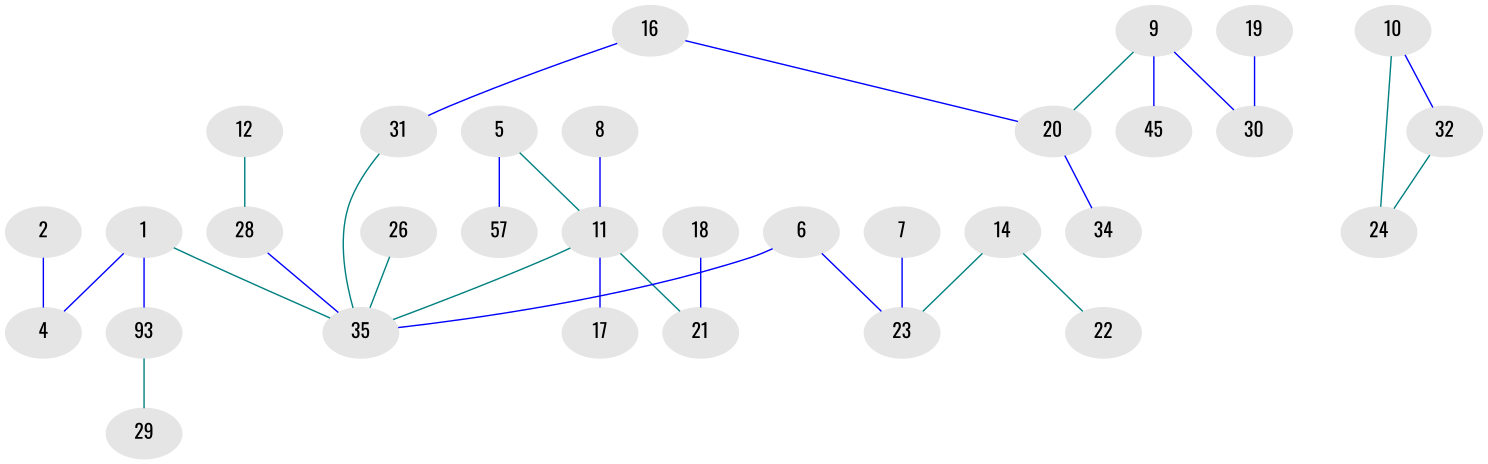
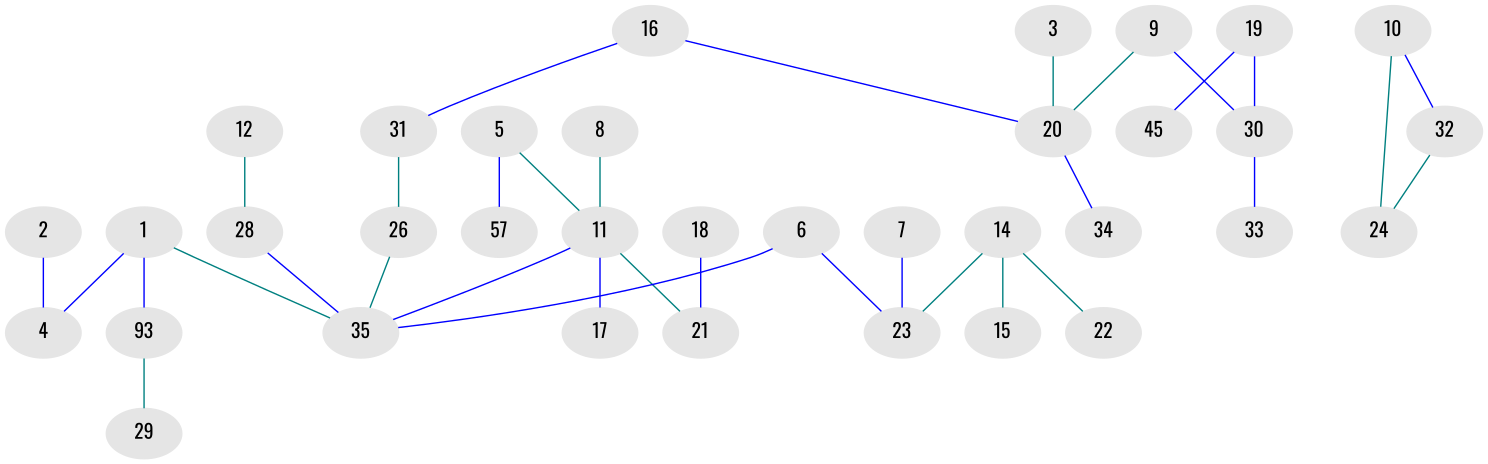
none -> (1053, 31)
(1154, 81) -> (1210, 75)
(600, 182) -> (600, 182)
(344, 227) -> (399, 182)
none -> (1255, 232)
(482, 285) -> (482, 285)
none -> (1003, 333)
